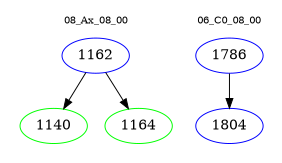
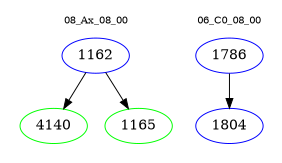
(54, 126) -> (54, 126)
(139, 126) -> (139, 126)
